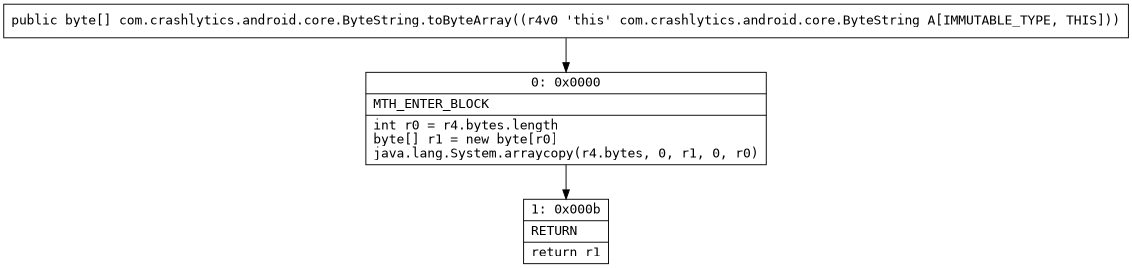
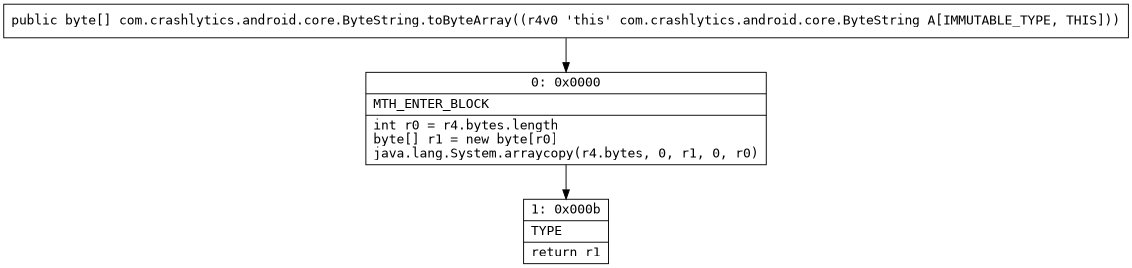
(554, 231) -> (547, 231)
